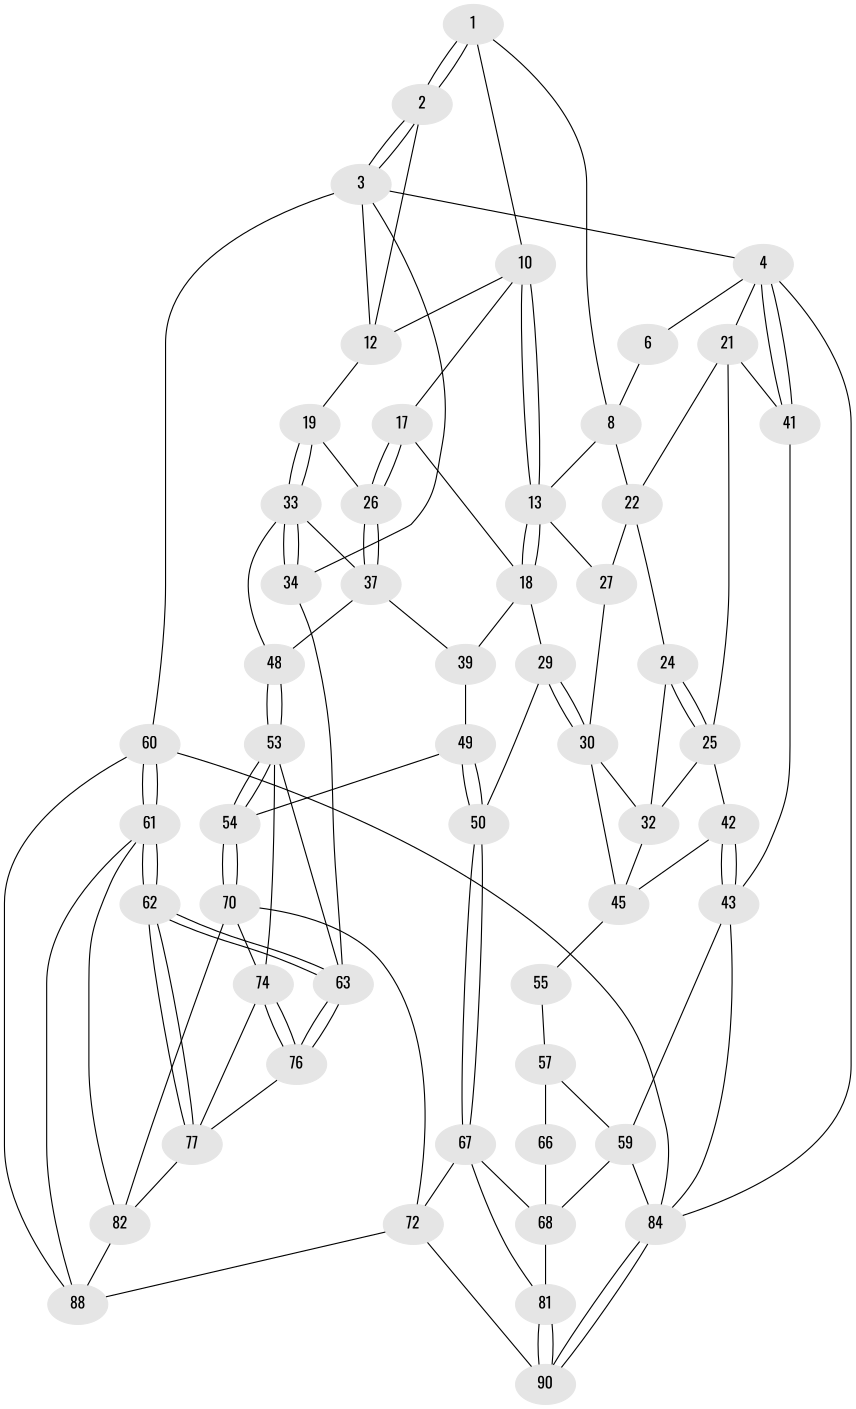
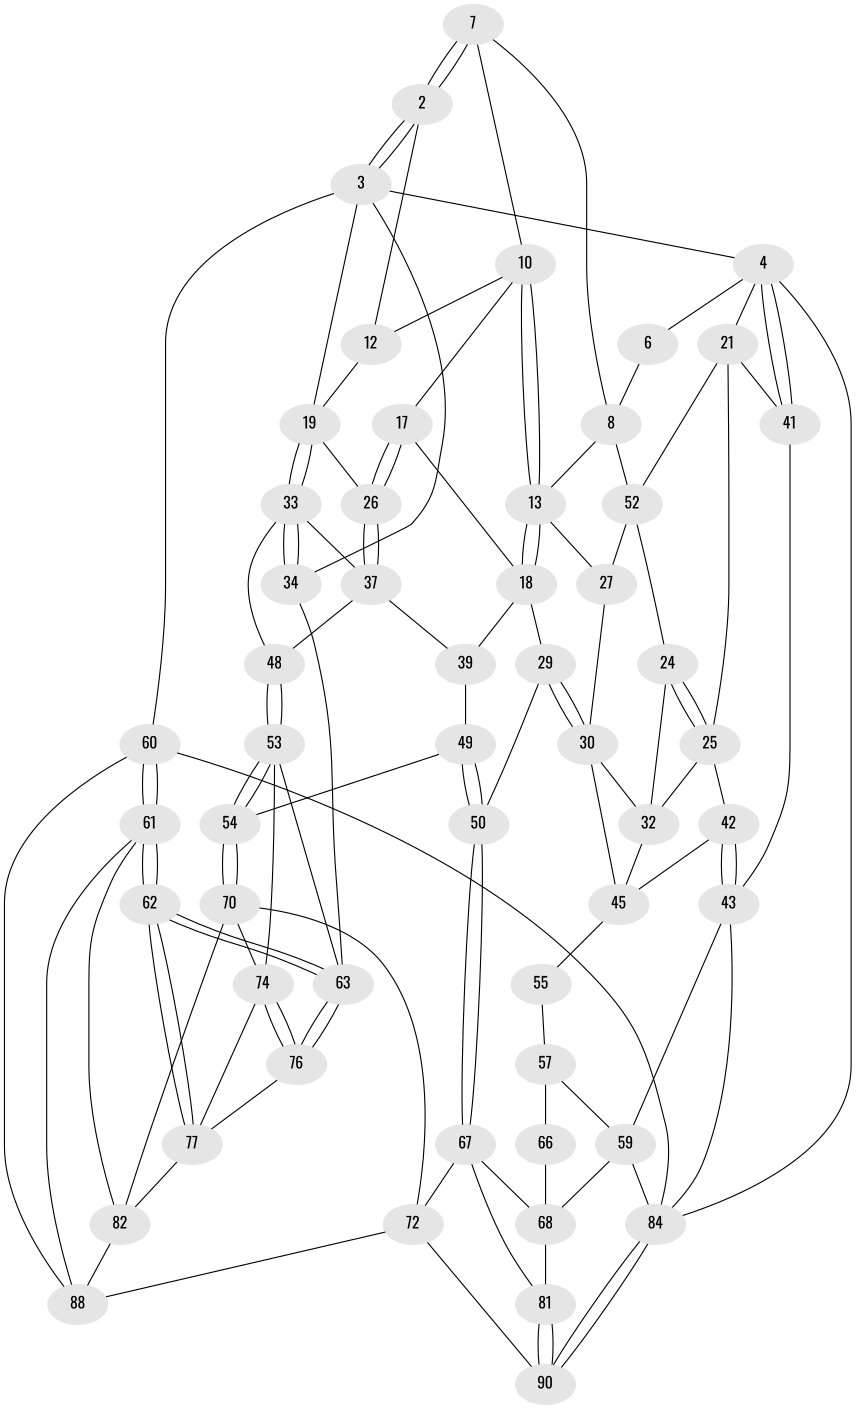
(473, 24) -> (473, 24)
(366, 264) -> (335, 304)
(632, 504) -> (632, 504)
